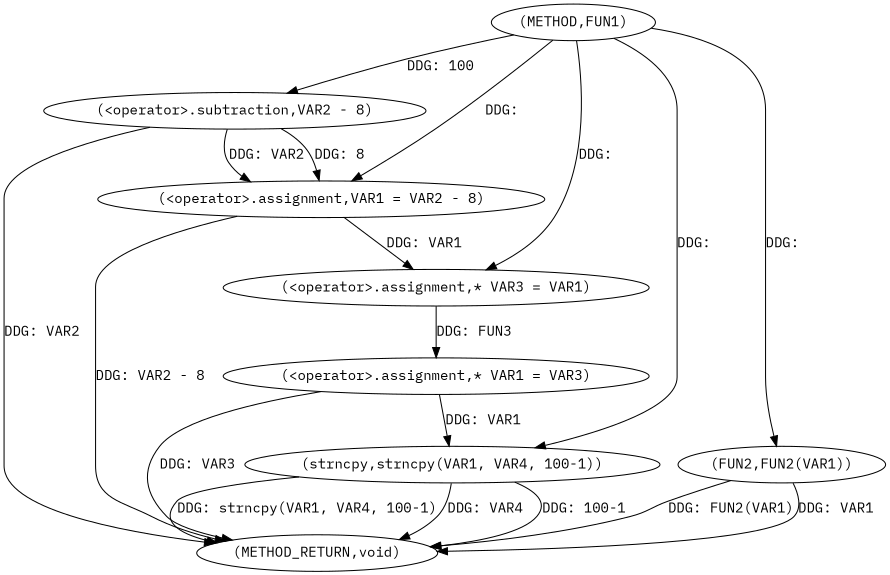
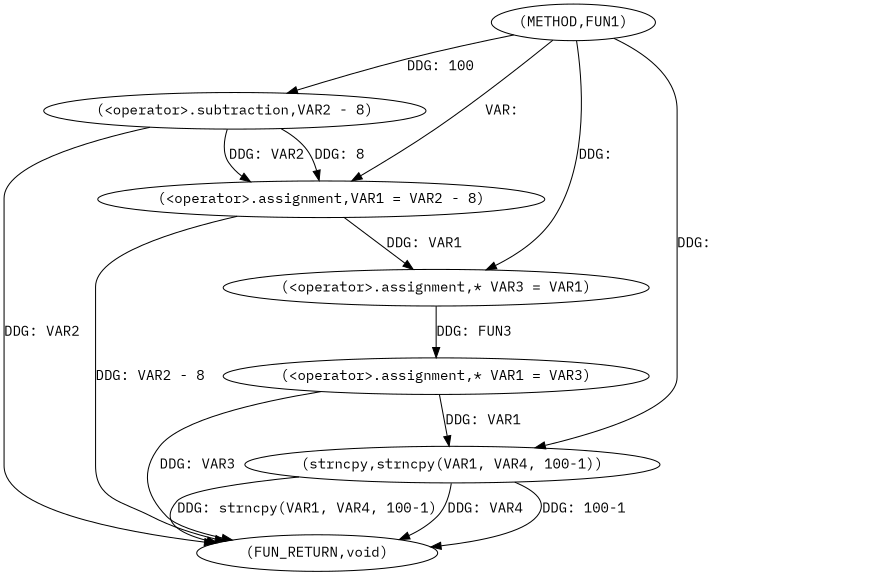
(506, 111) -> (506, 111)
(782, 465) -> none
(317, 553) -> (317, 553)
